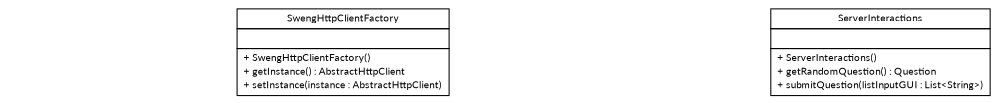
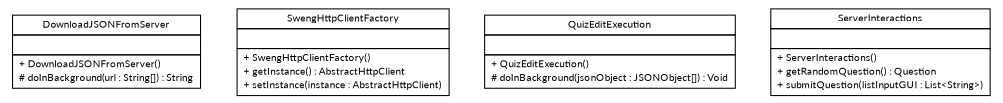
none -> (107, 52)
none -> (610, 52)
